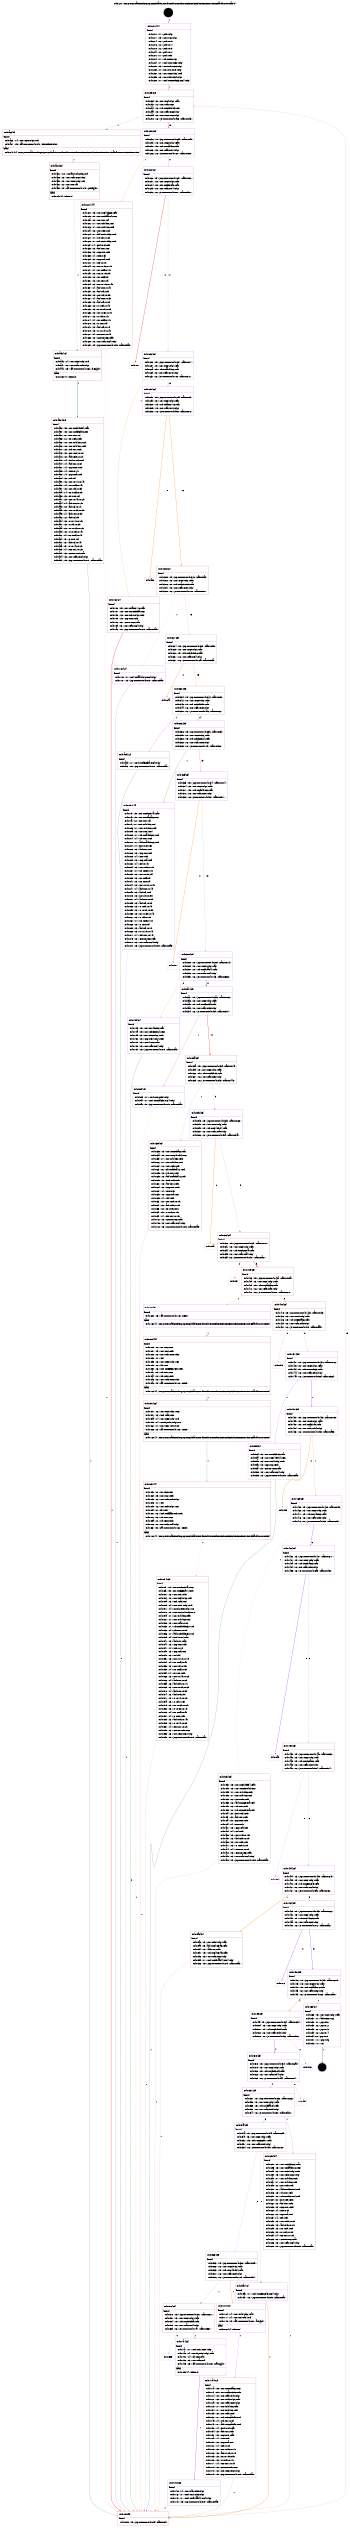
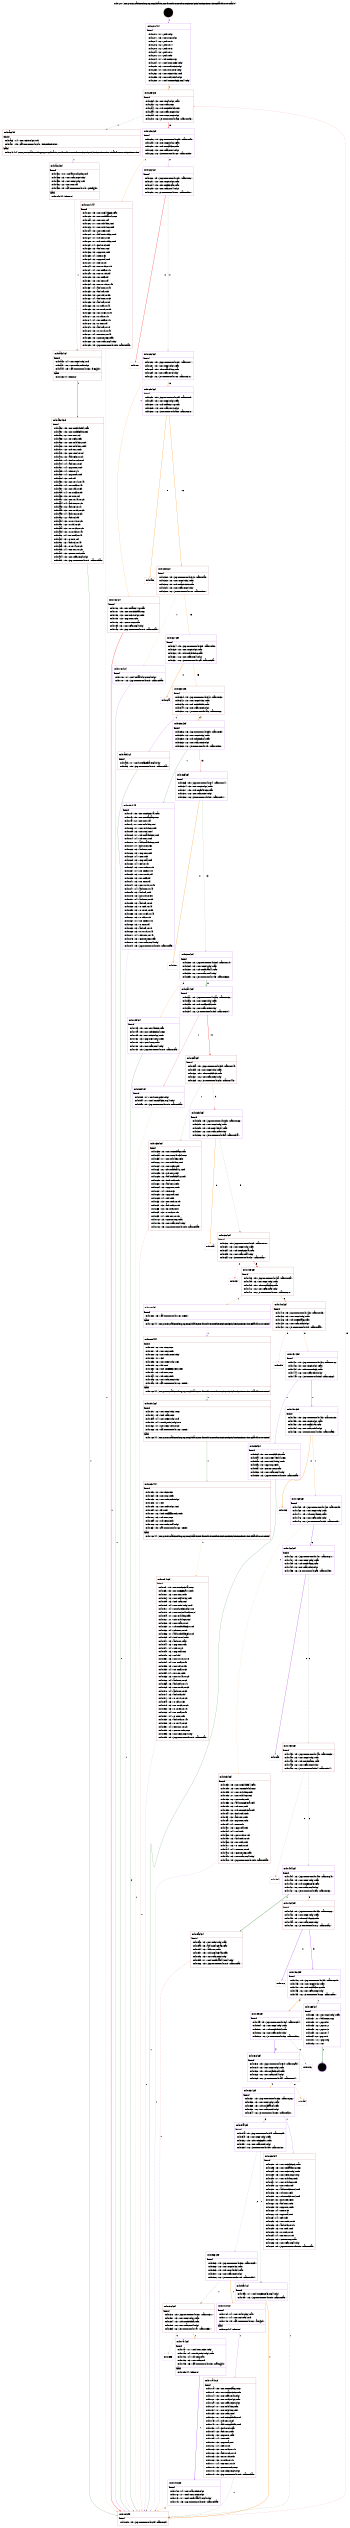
(265, 1912) -> (265, 1912)
